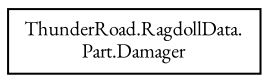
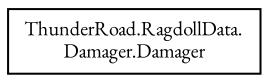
(134, 41) -> (134, 41)
